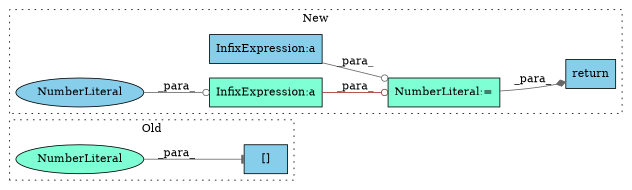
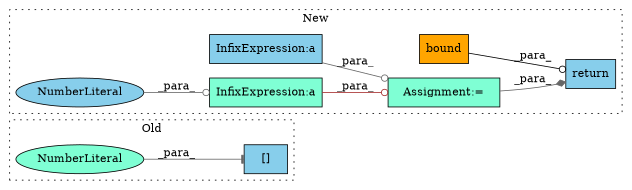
none -> (444, 49)
(444, 92) -> (444, 92)
